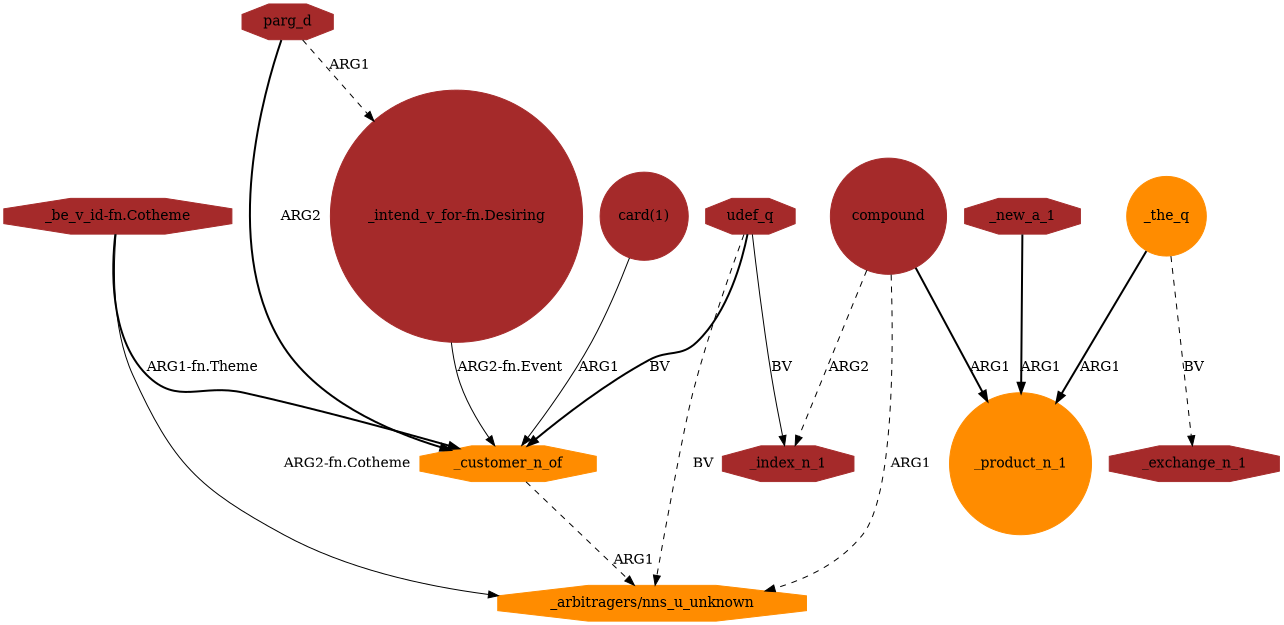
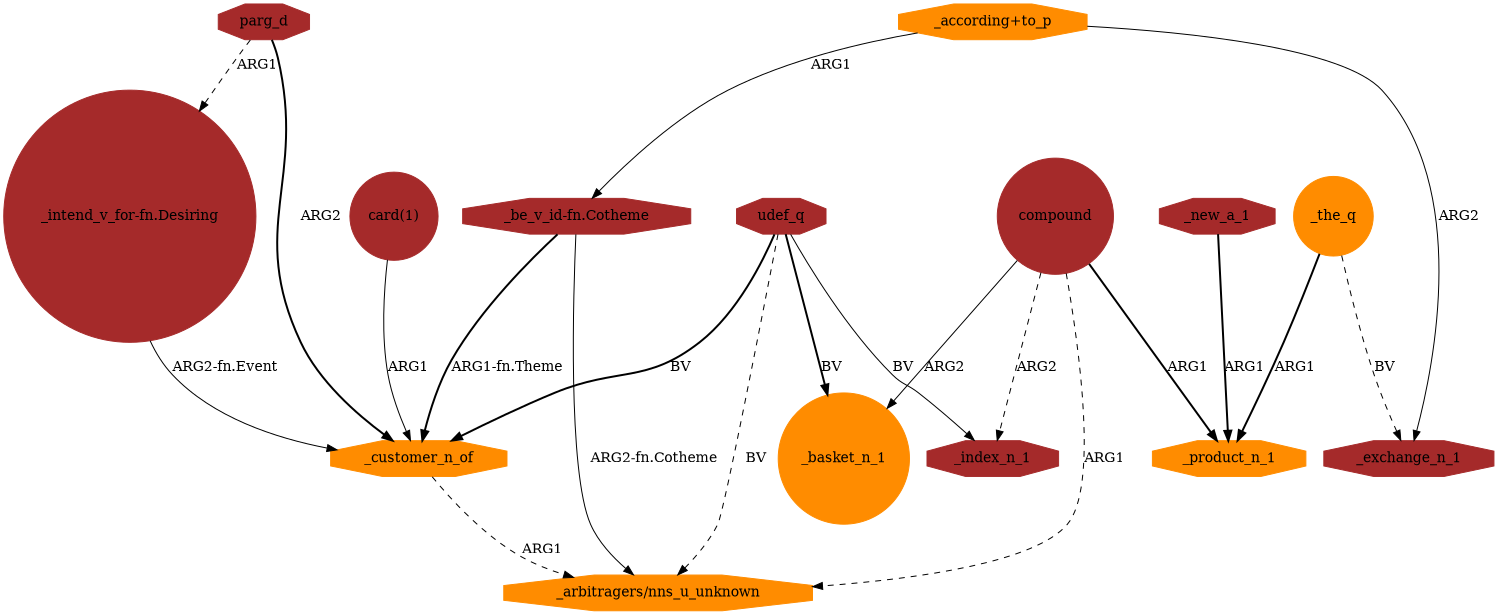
none -> (993, 22)
none -> (844, 459)
(1021, 464) -> (1229, 459)
